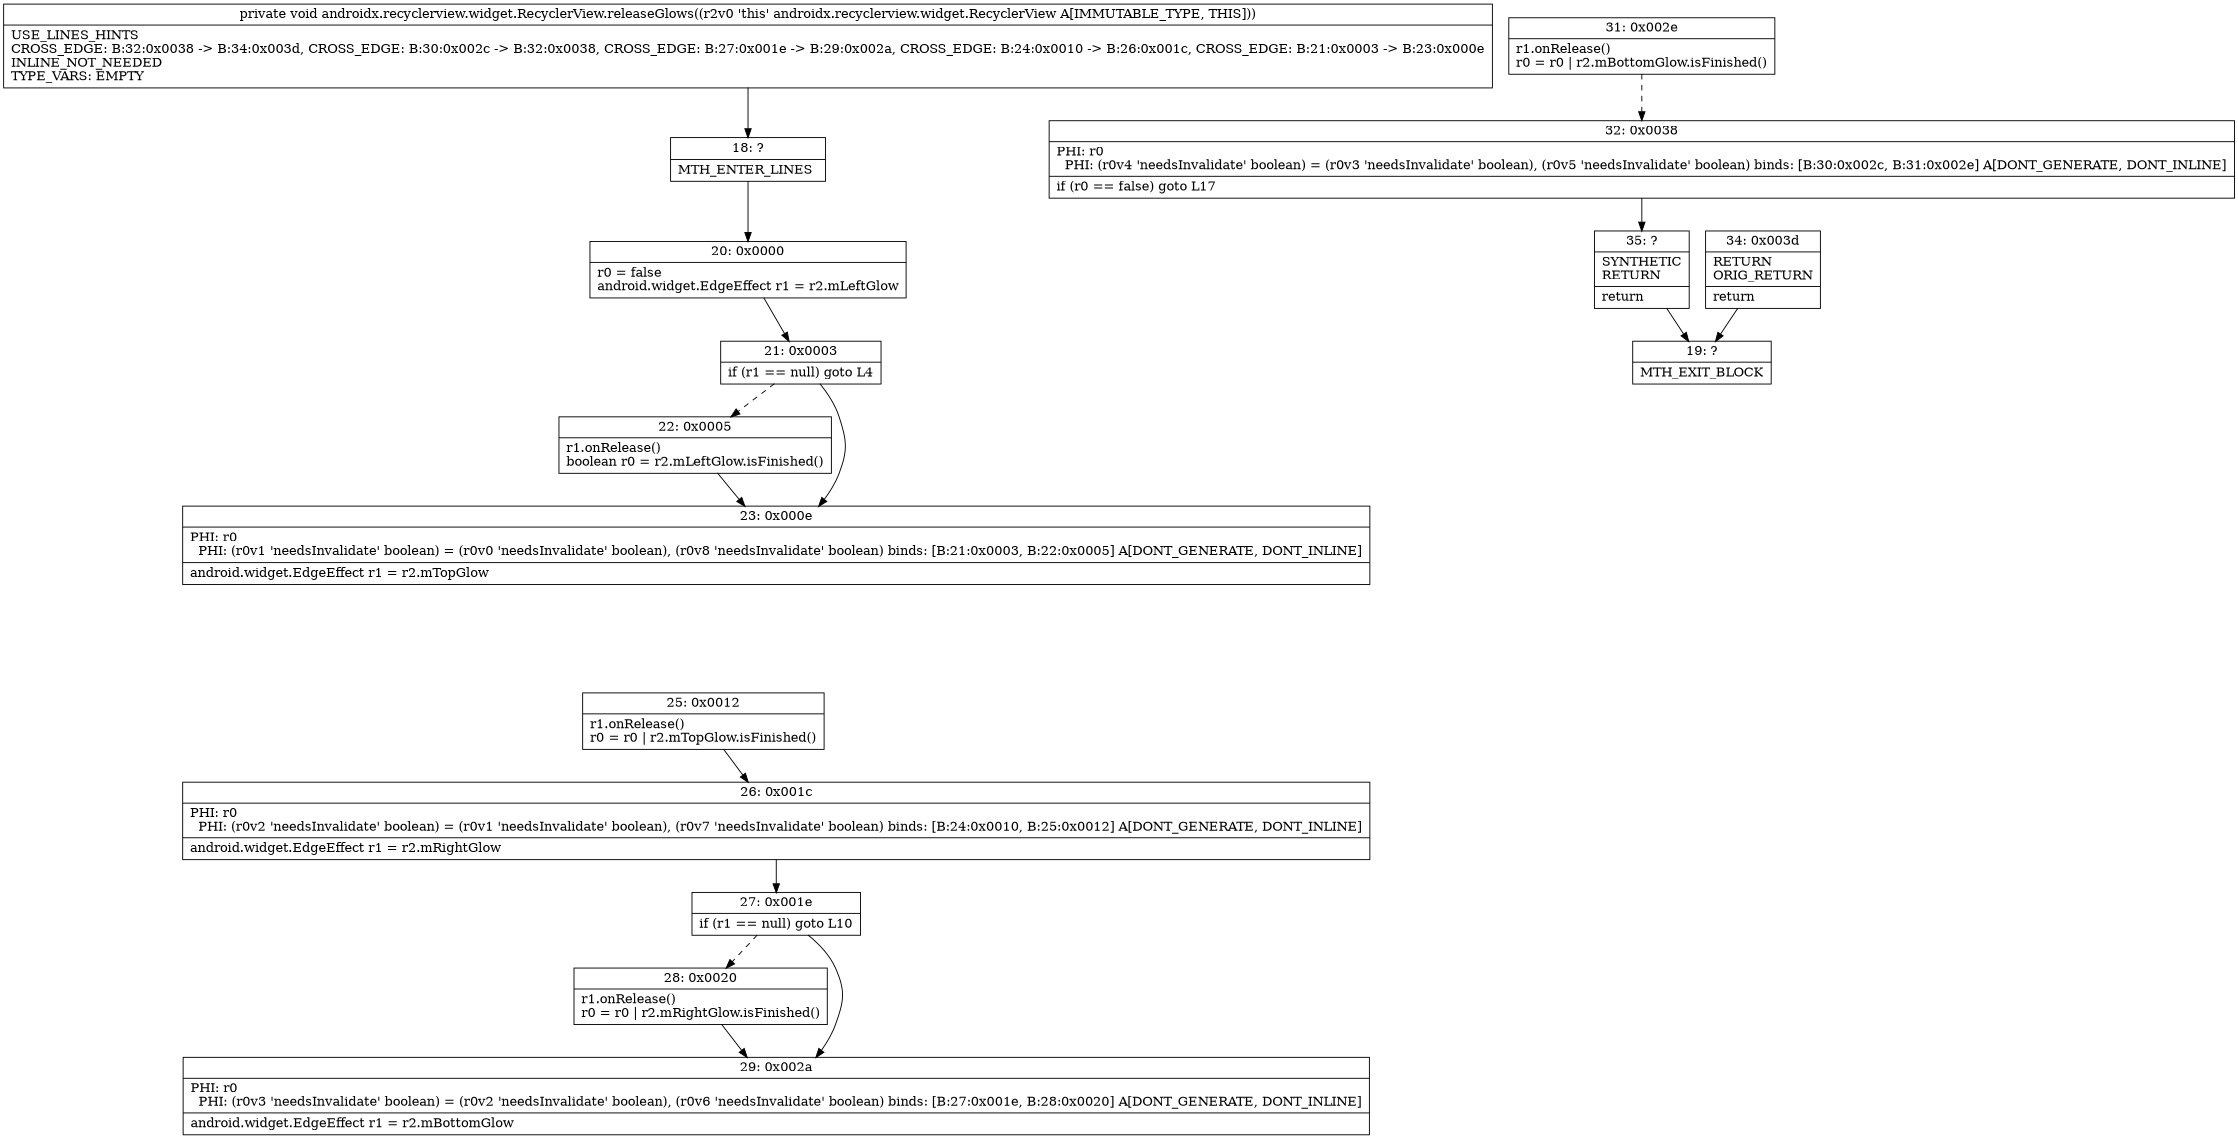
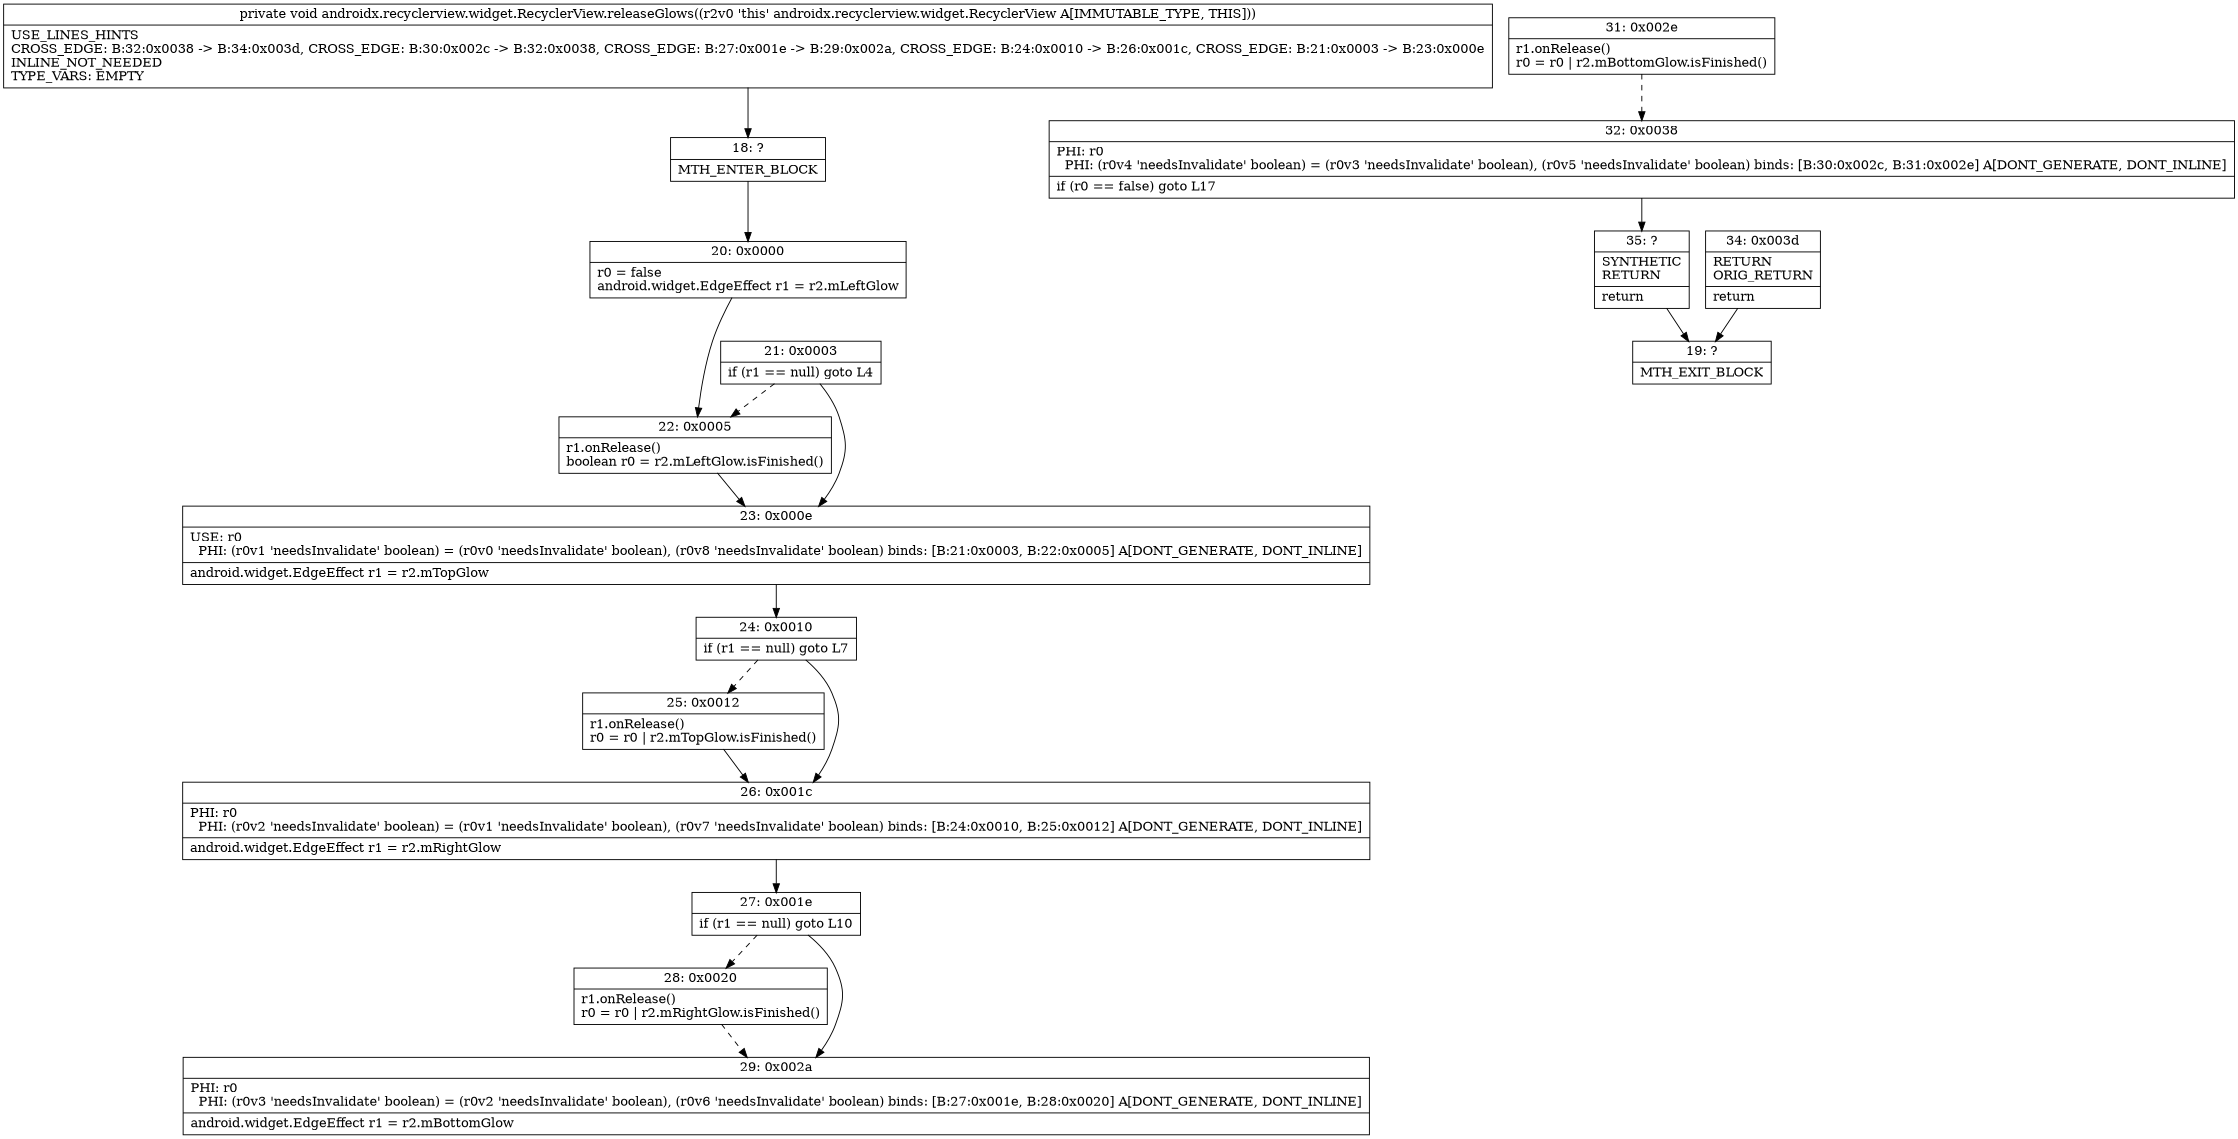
(745, 170) -> (748, 170)
(774, 316) -> (710, 351)
(216, 538) -> (218, 538)
none -> (776, 639)
(732, 1037) -> (732, 1037)
